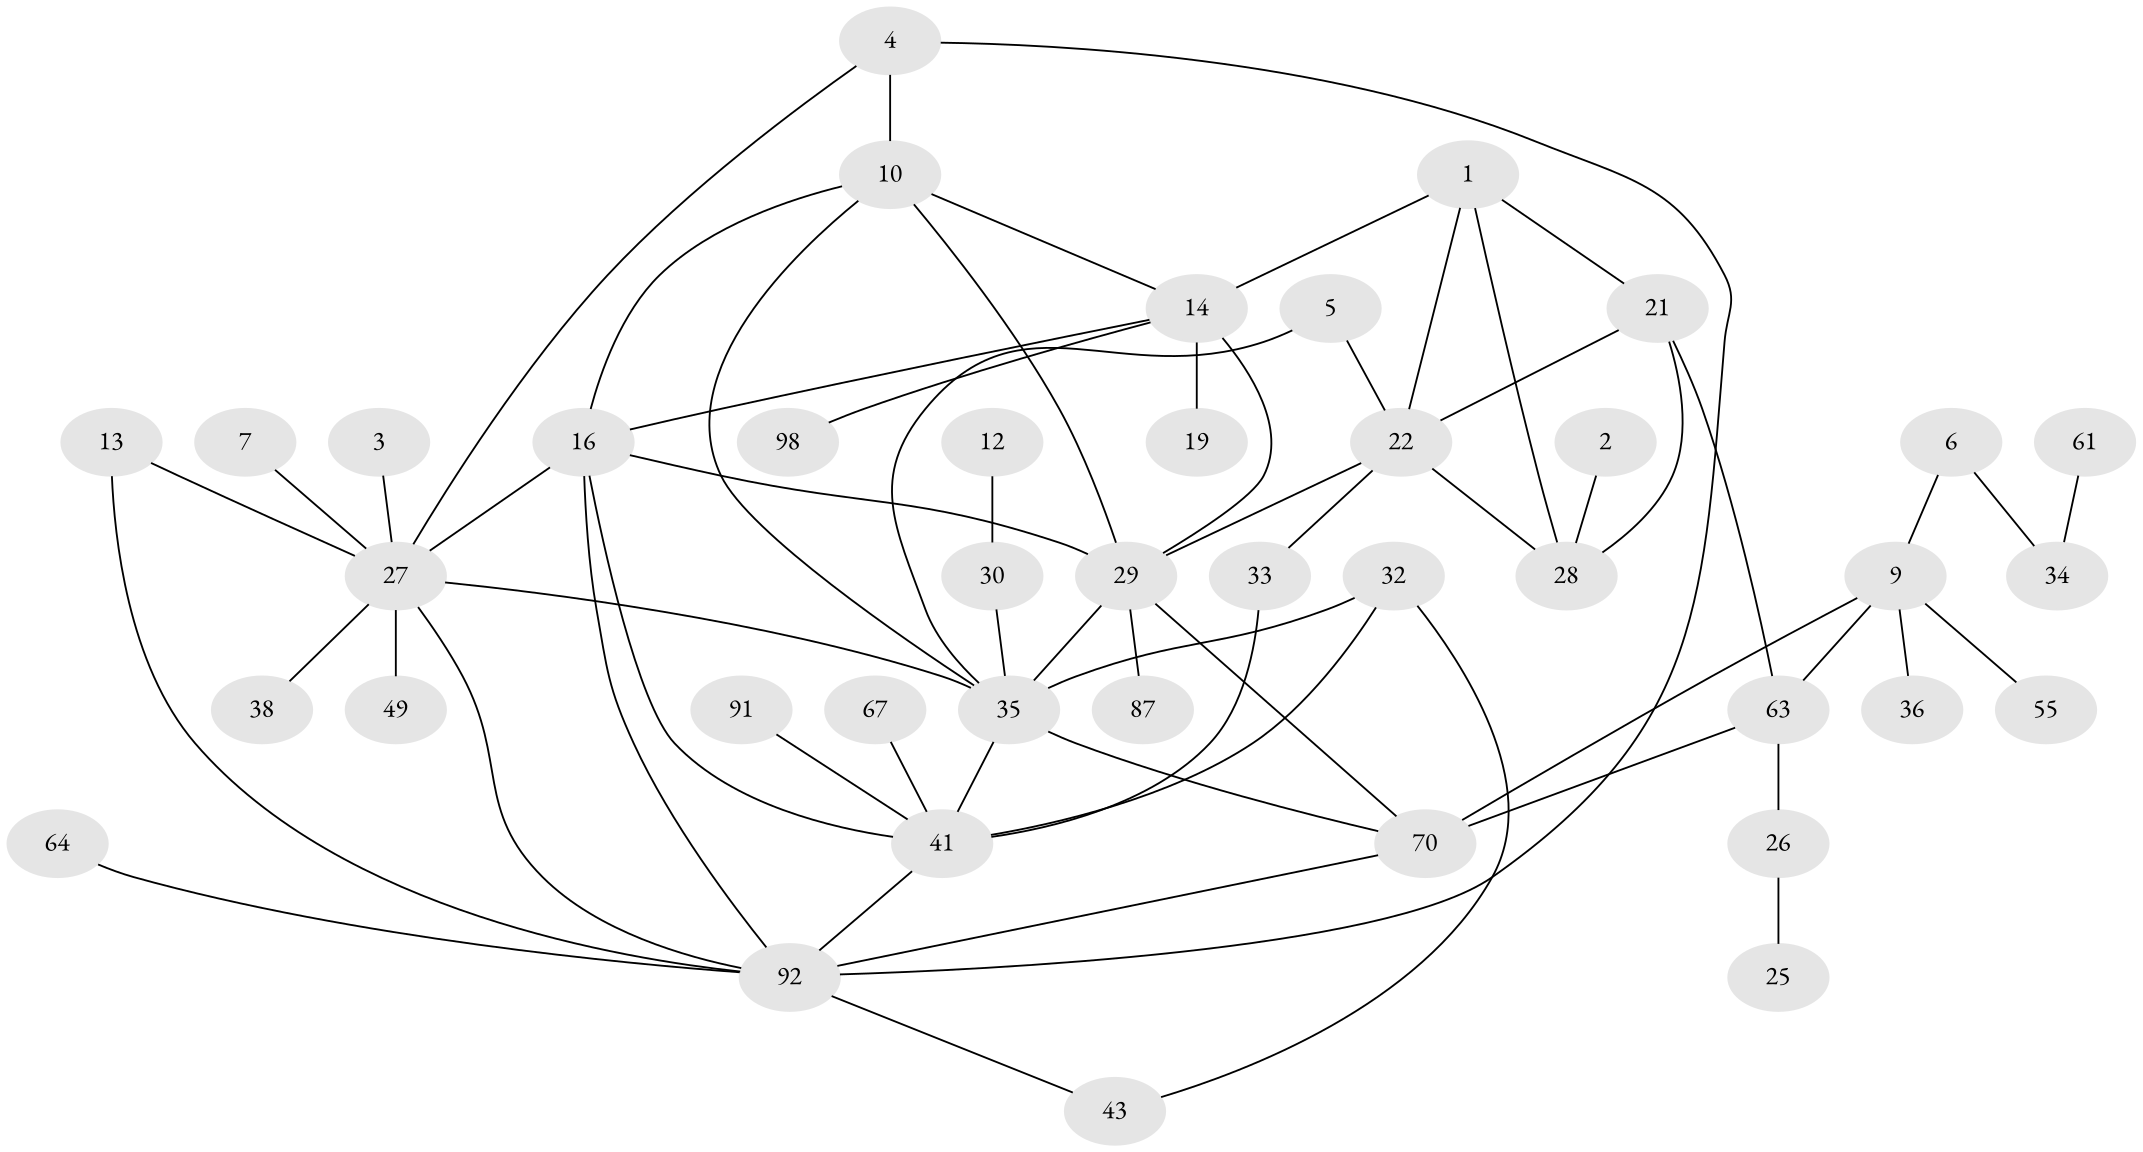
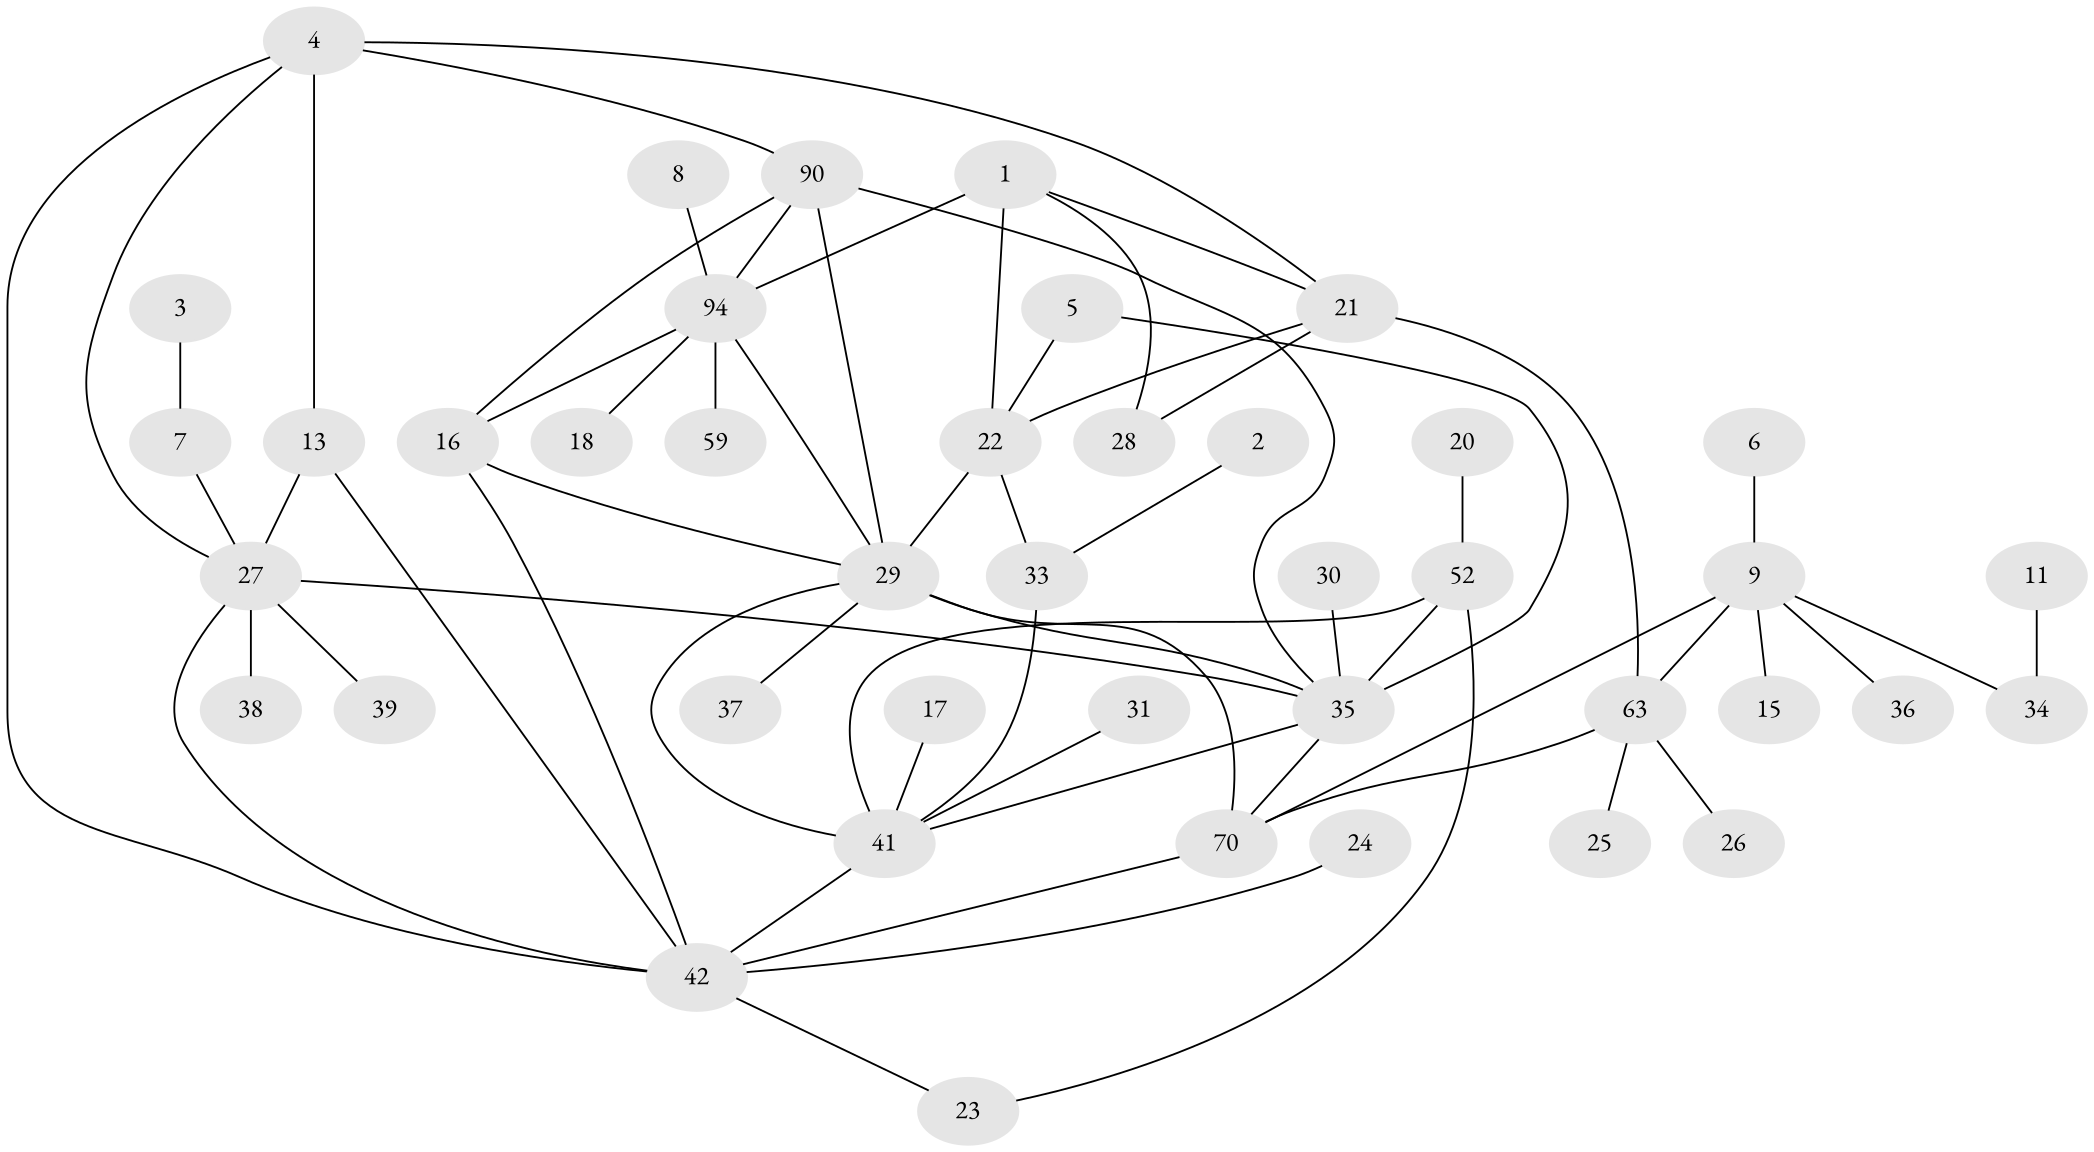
none -> (862, 87)
none -> (678, 175)
(890, 175) -> (812, 175)
none -> (314, 242)
(1197, 308) -> (715, 308)
(788, 442) -> (582, 442)
(992, 442) -> none
(1197, 442) -> (715, 442)
none -> (1463, 442)
(2085, 442) -> (2037, 576)
(387, 509) -> (180, 376)
(490, 509) -> none
(1484, 509) -> none
(1586, 509) -> (1148, 509)
(2004, 509) -> (1896, 642)
(1394, 576) -> (1463, 576)
(396, 710) -> (385, 710)
(741, 710) -> (1139, 710)
(875, 710) -> (935, 710)
(1143, 710) -> (730, 710)
(2046, 710) -> (1769, 710)
(663, 726) -> (651, 708)
(58, 844) -> (1360, 844)
(1778, 911) -> (1618, 777)
(790, 977) -> (697, 977)
(1115, 1111) -> (968, 1111)
